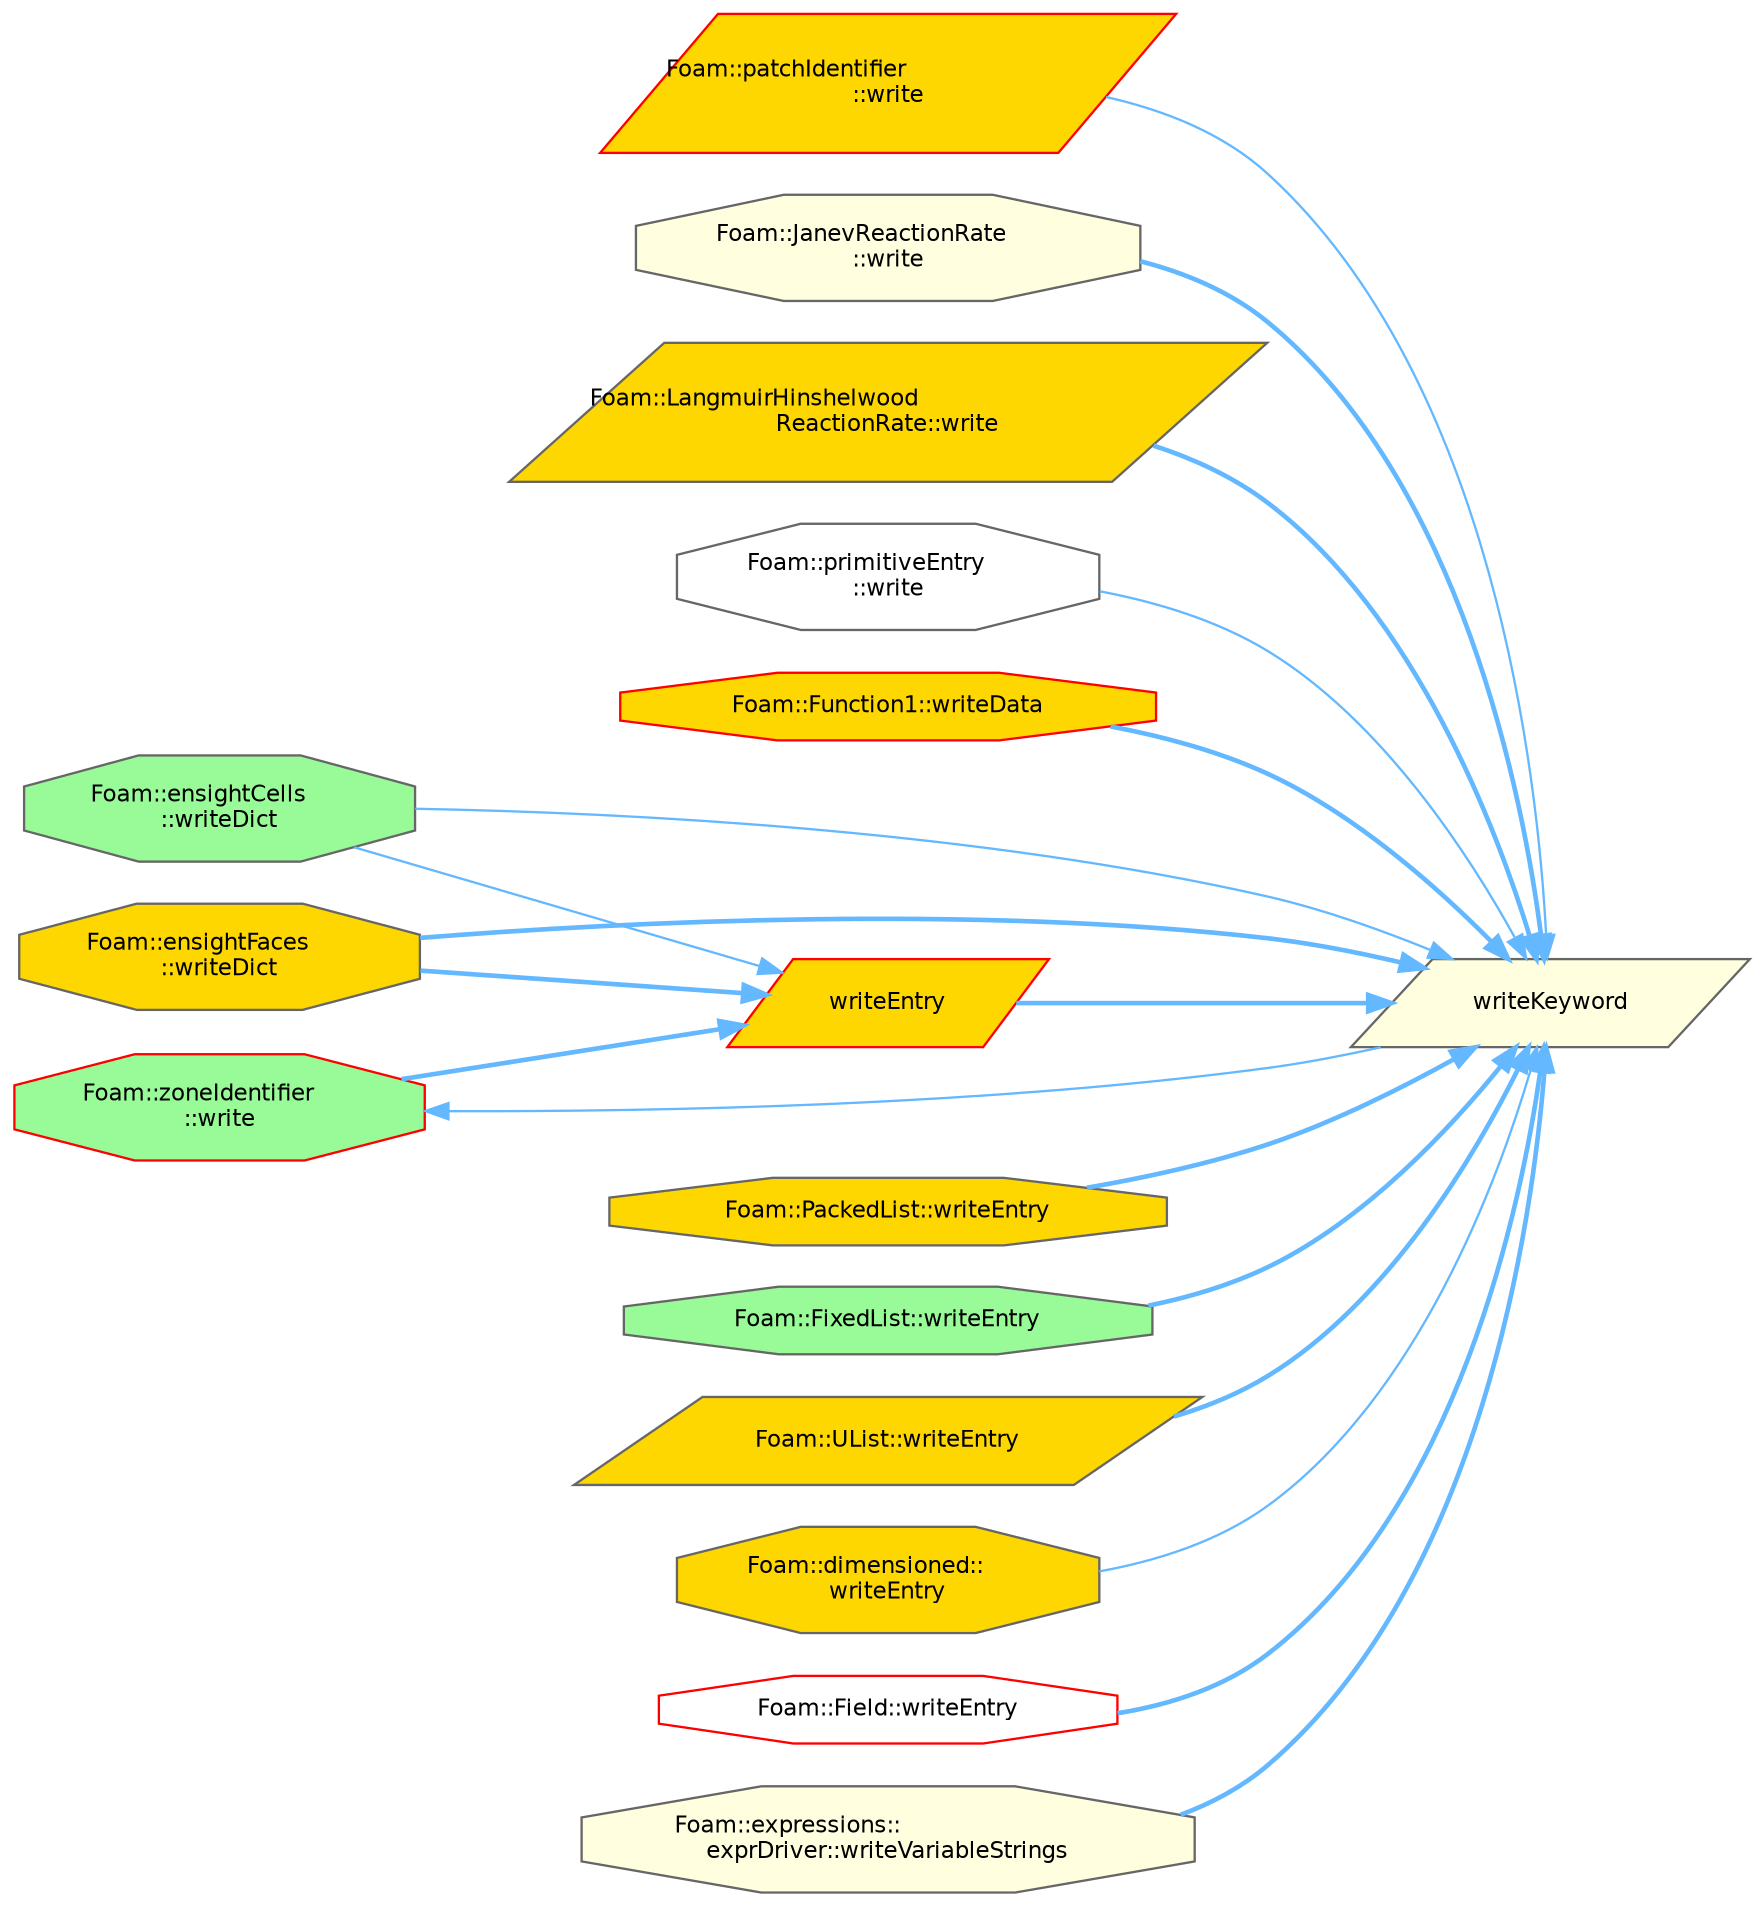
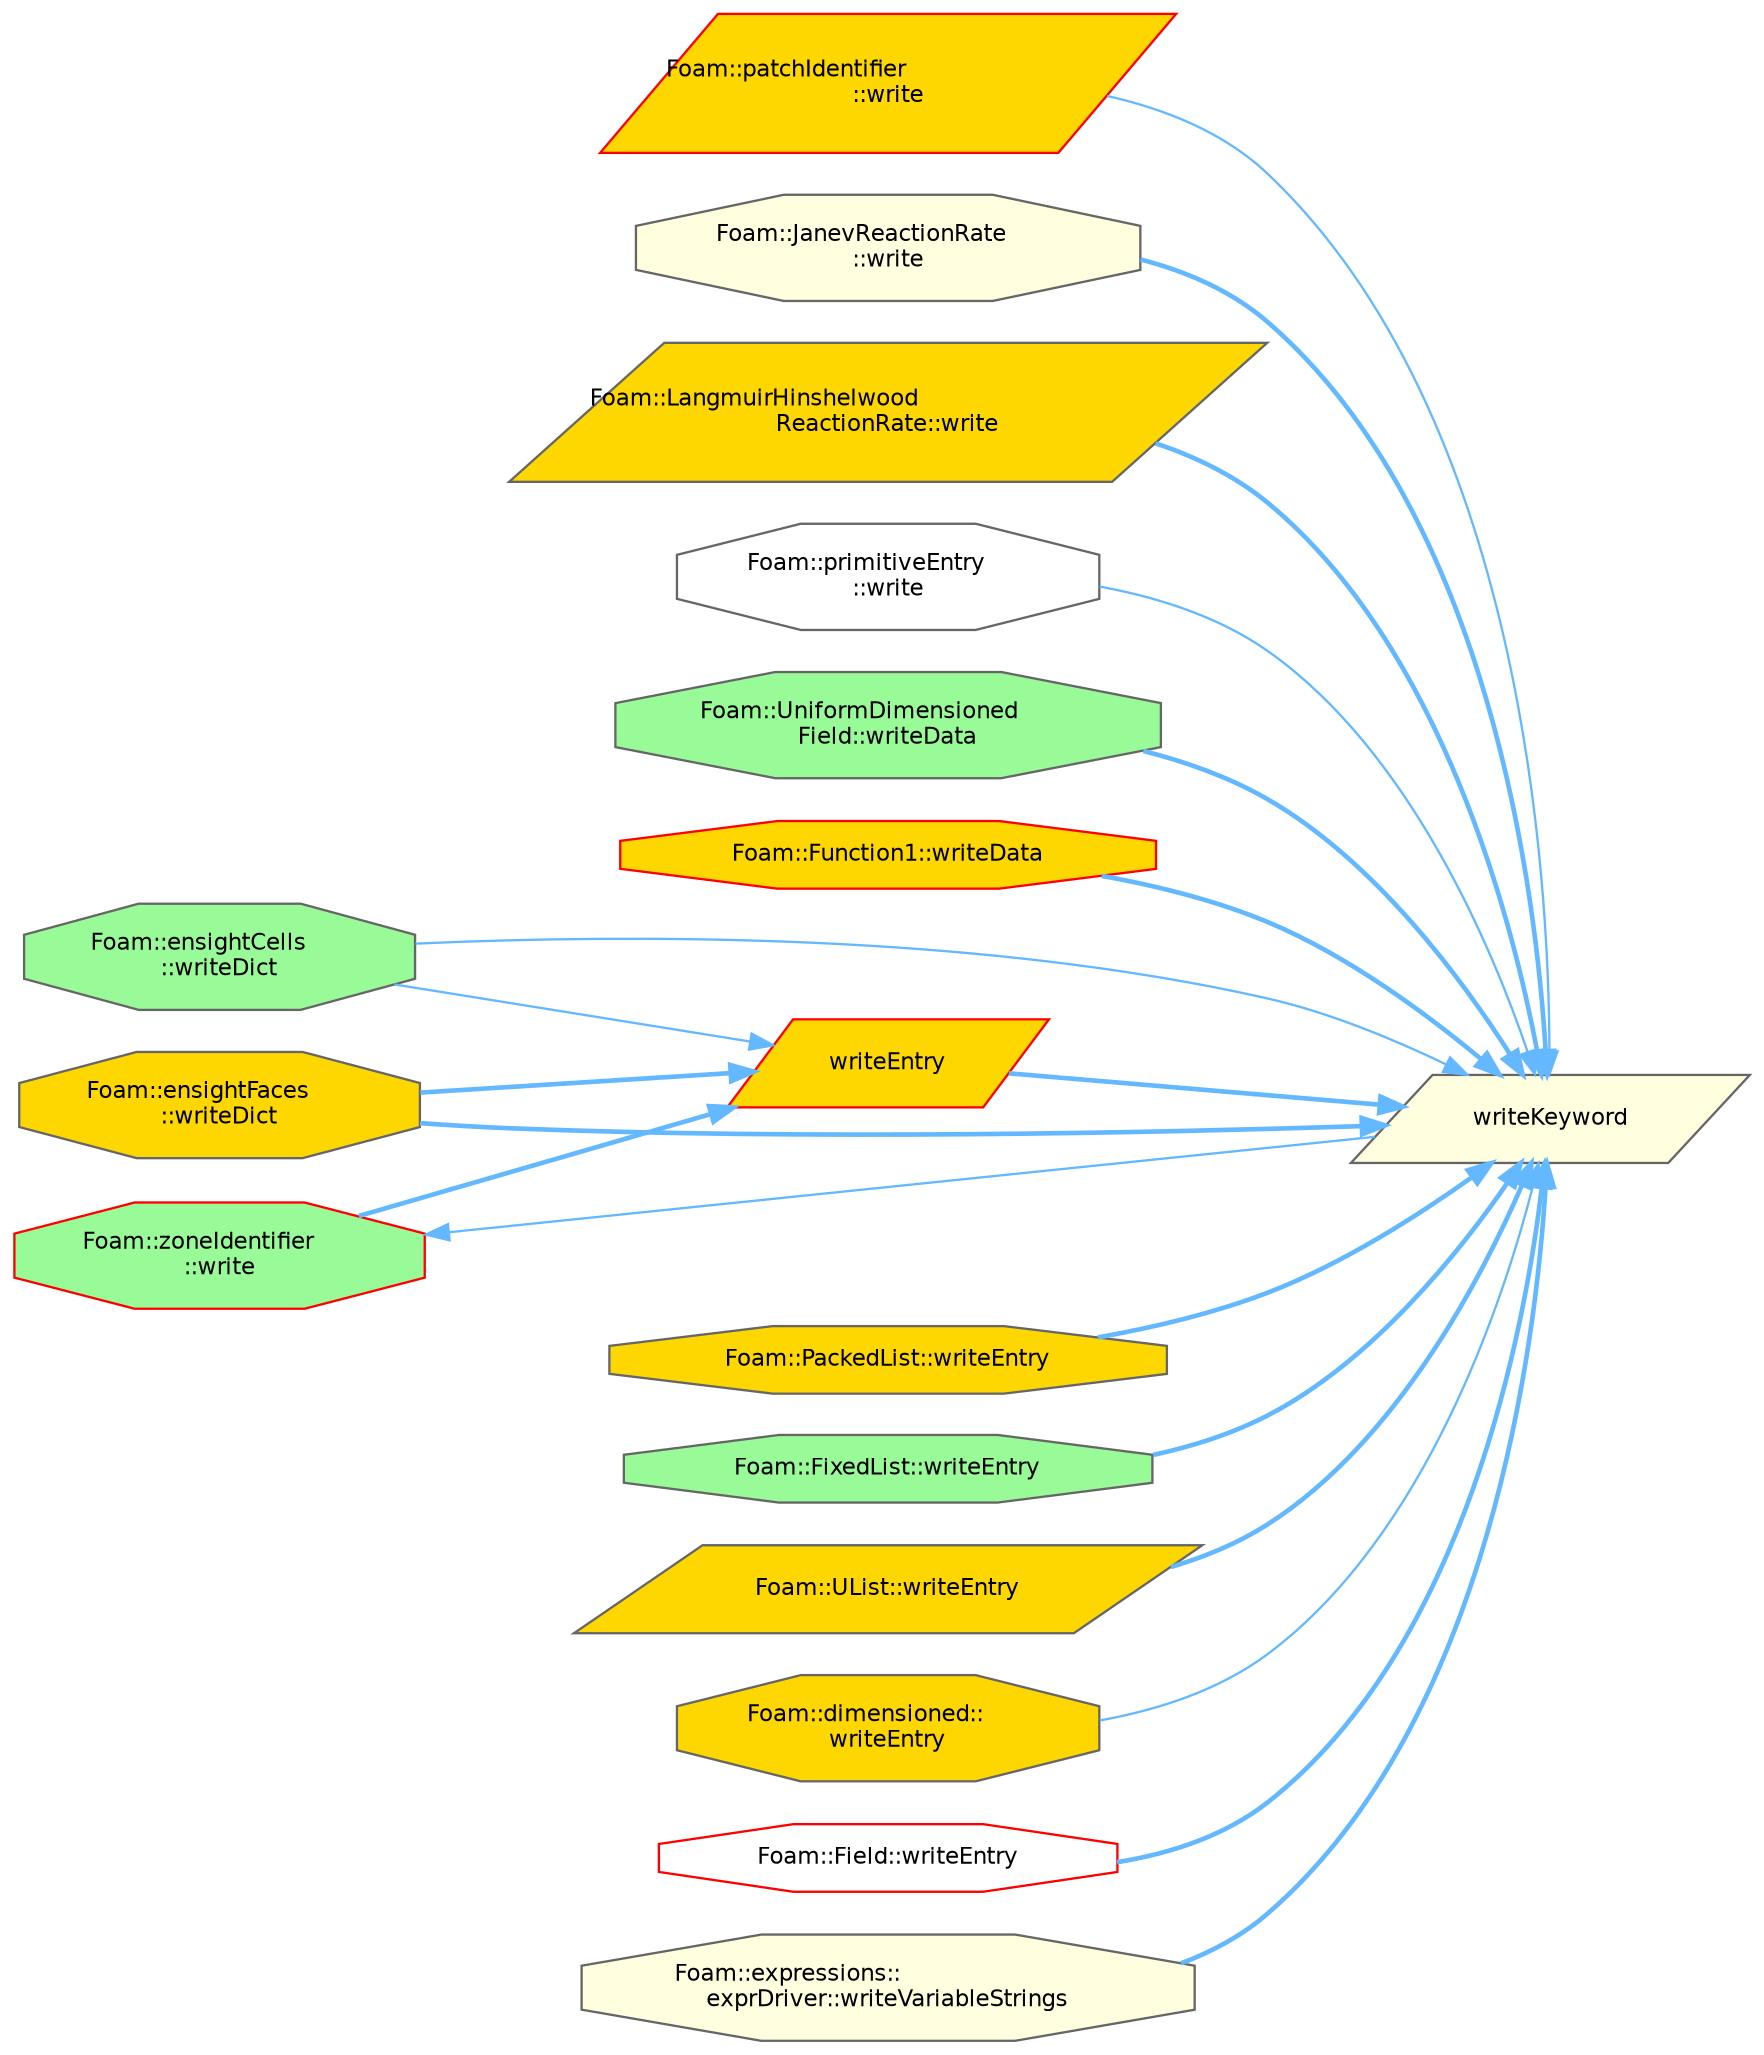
none -> (888, 725)
